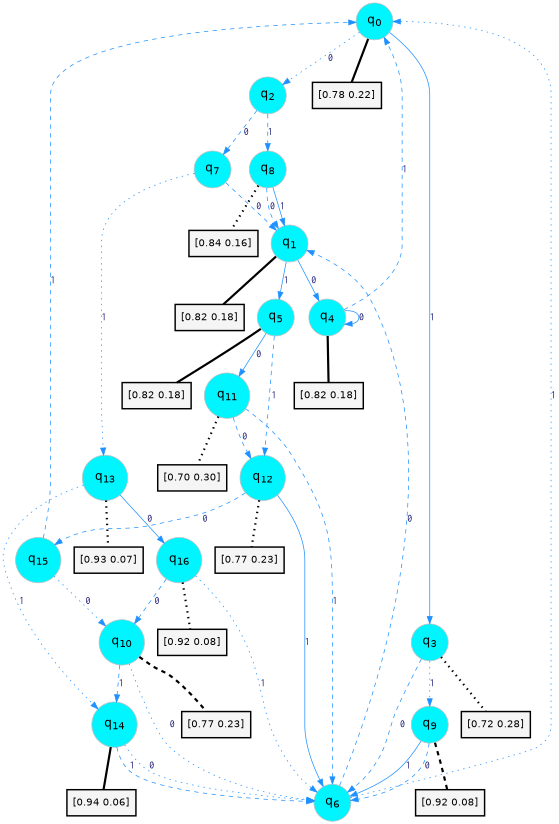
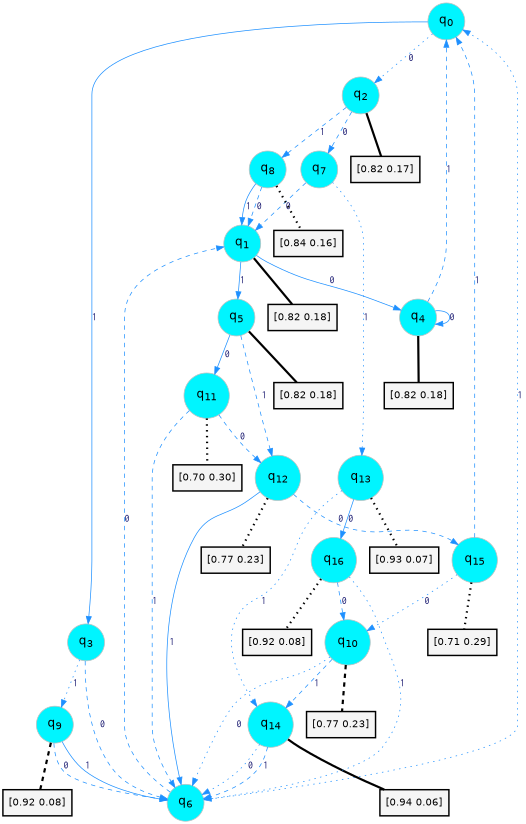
(347, 95) -> none
none -> (385, 169)
none -> (462, 642)
(496, 725) -> none
